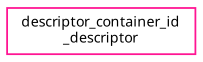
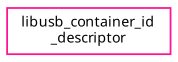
(101, 31) -> (89, 31)
